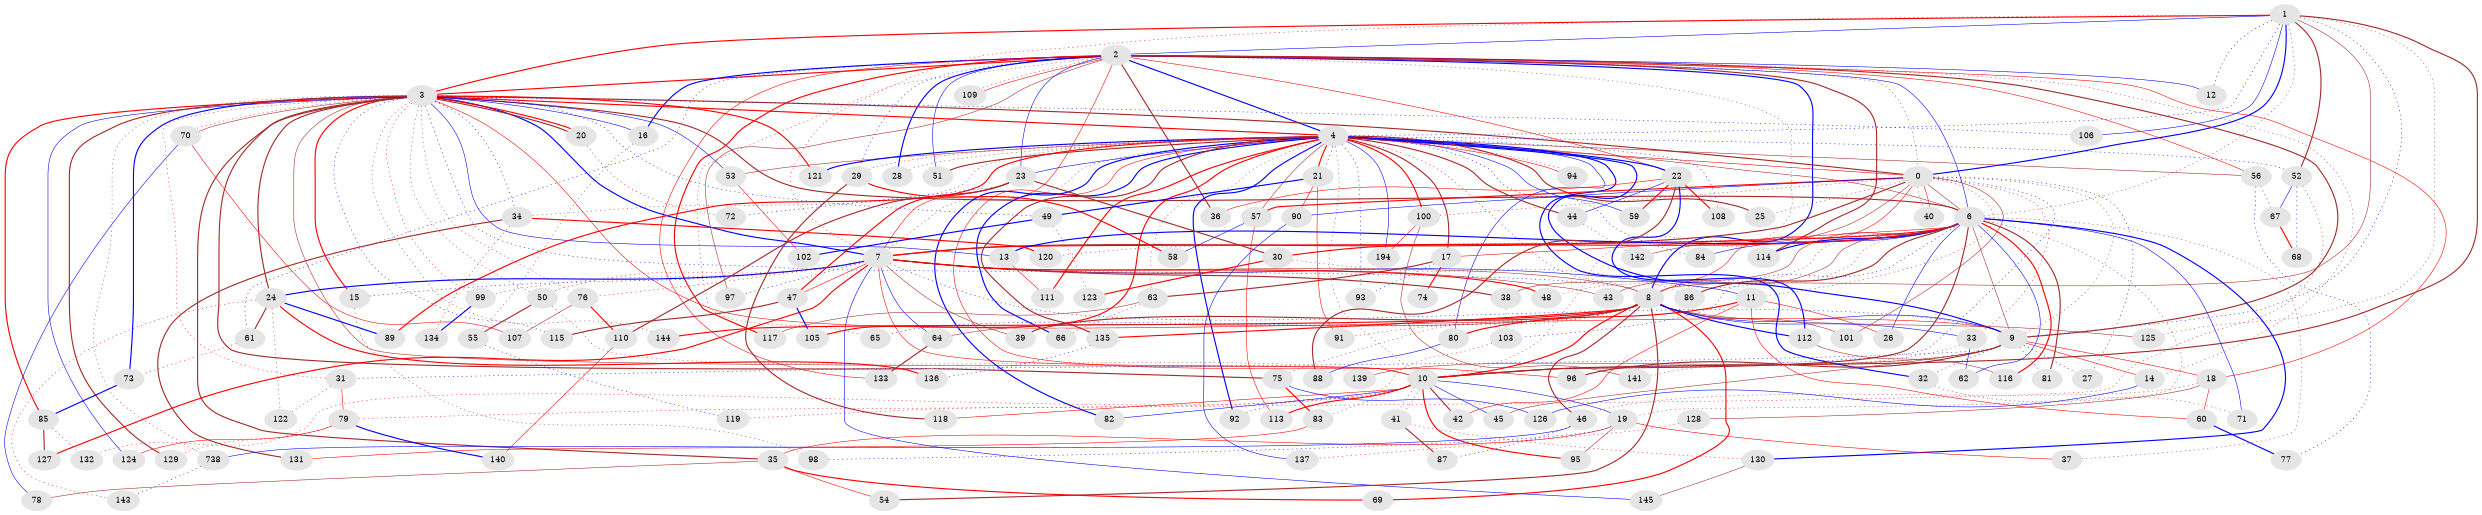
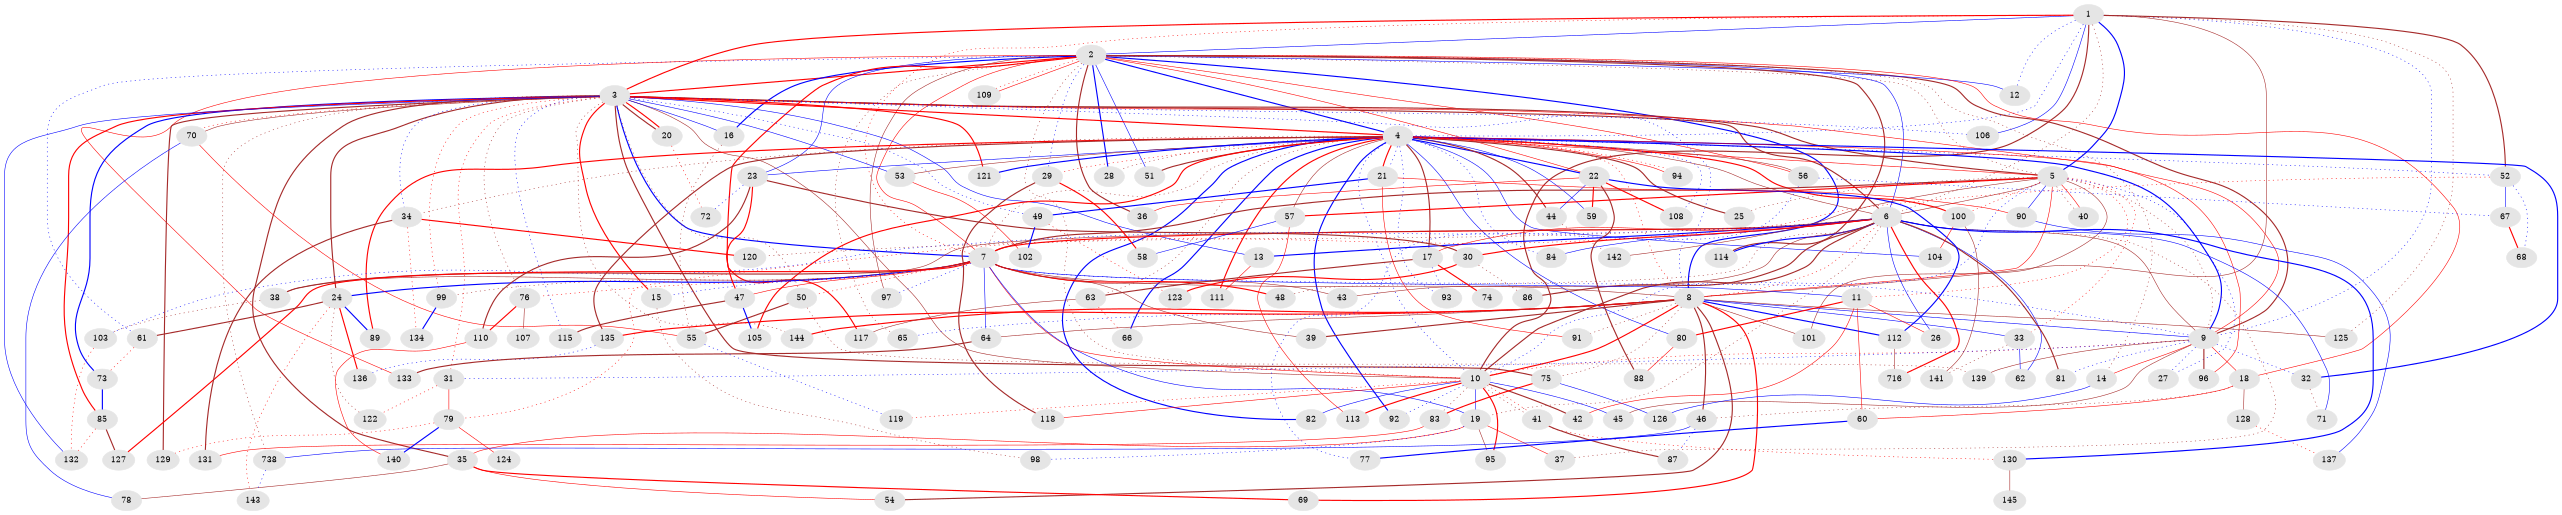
(68, 134) -> (121, 119)
(1918, 177) -> (2053, 177)
(1383, 258) -> (1935, 258)
(1333, 289) -> (1383, 258)
(316, 295) -> (401, 299)
(1385, 358) -> (1667, 353)
(2005, 379) -> (1894, 379)
(1155, 470) -> (1208, 388)
